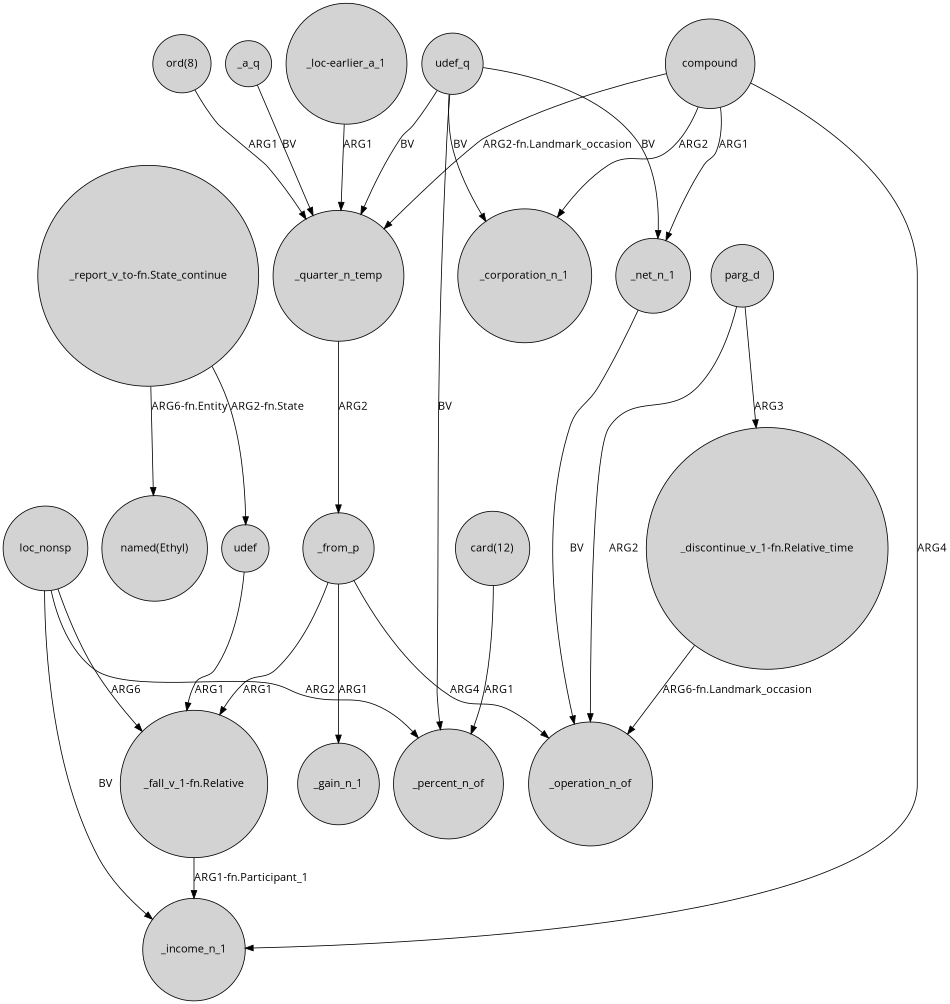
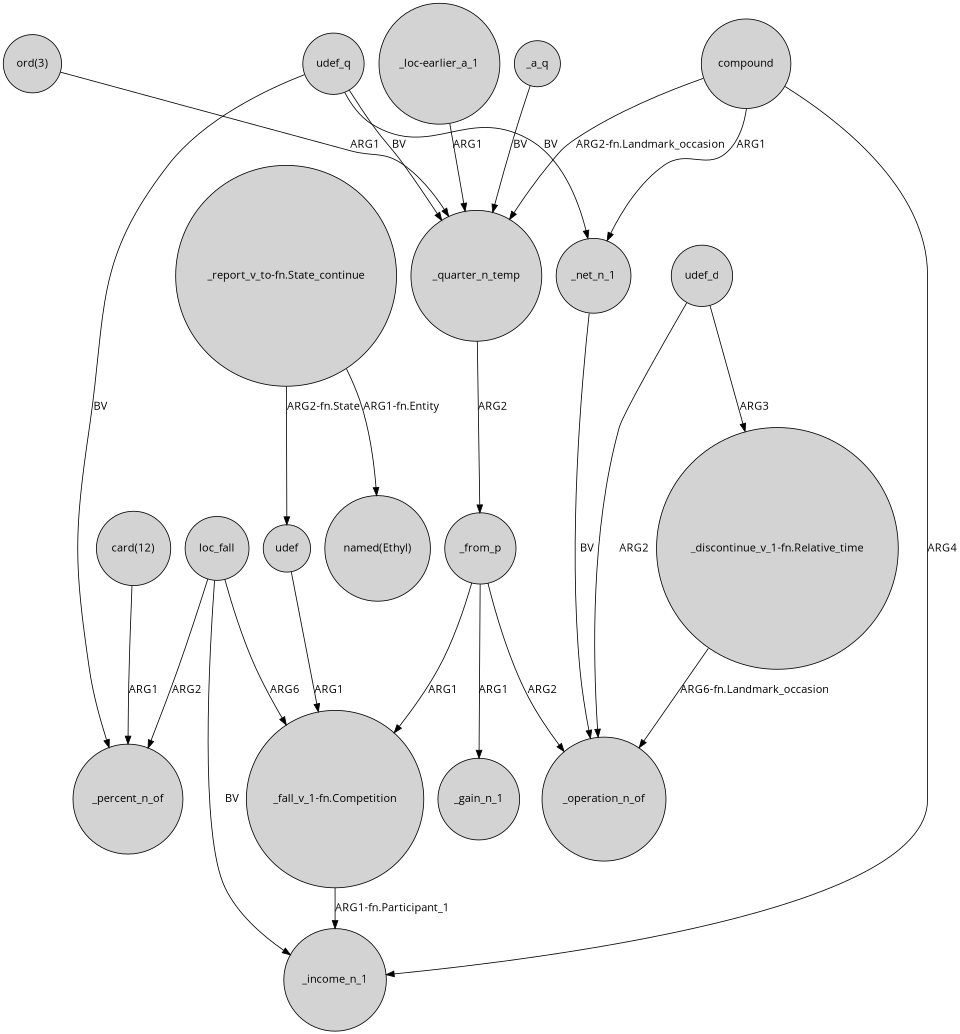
(182, 64) -> (32, 64)
(525, 276) -> none
(742, 276) -> (702, 276)
(190, 407) -> (401, 407)
(45, 548) -> (217, 548)
(465, 690) -> (543, 690)
(194, 784) -> (335, 799)
